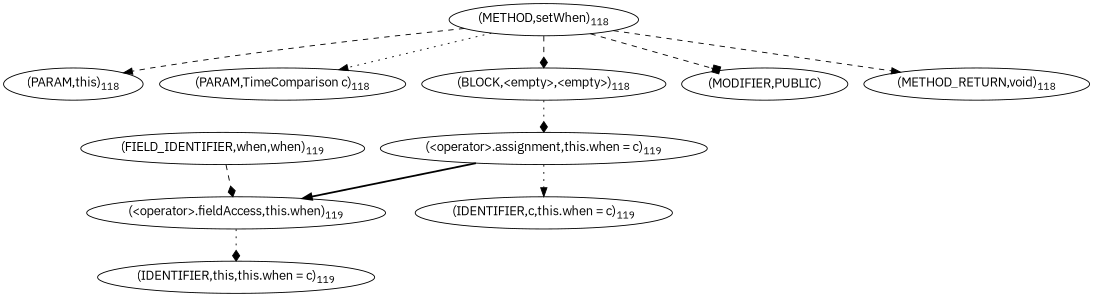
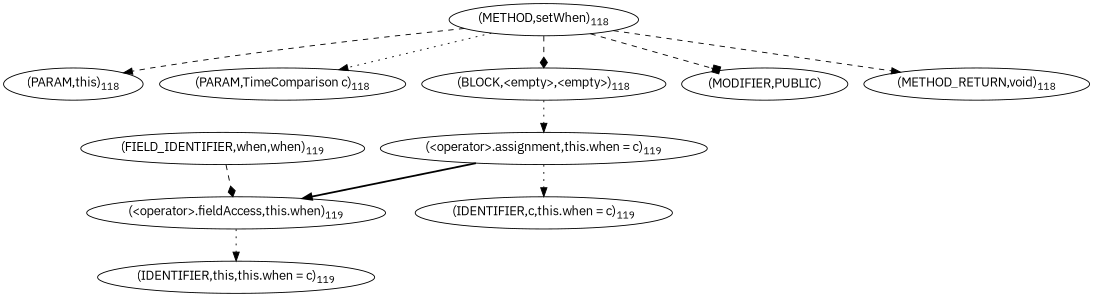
(544, 111) -> (544, 112)
(236, 240) -> (236, 241)
